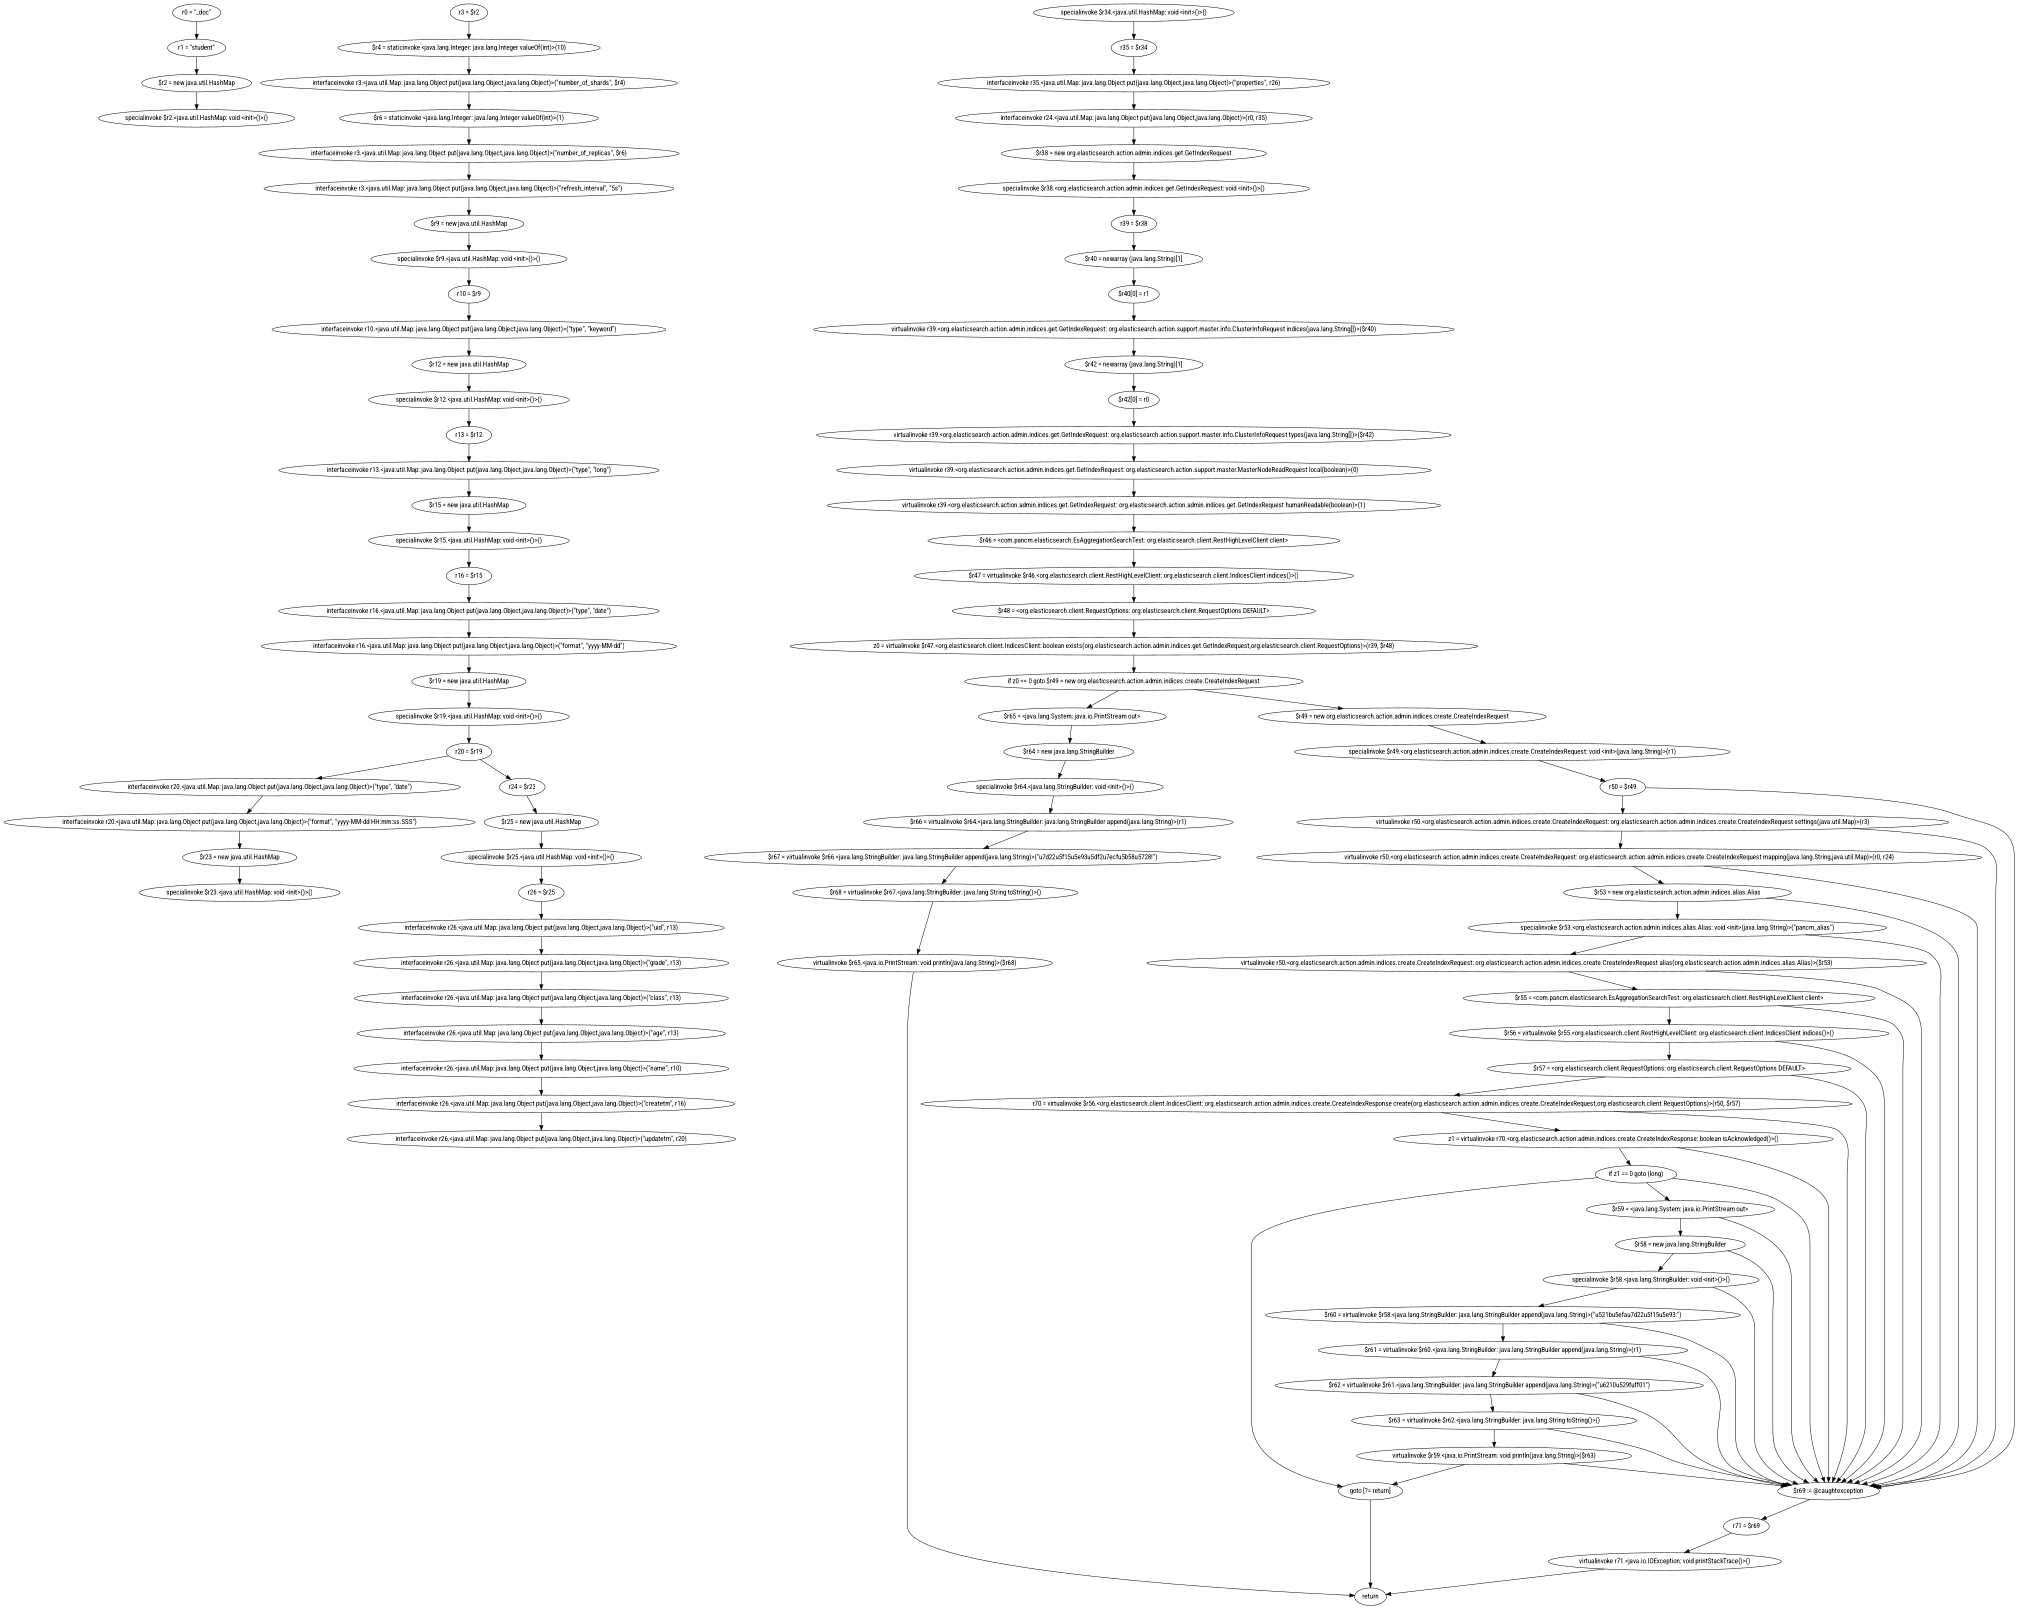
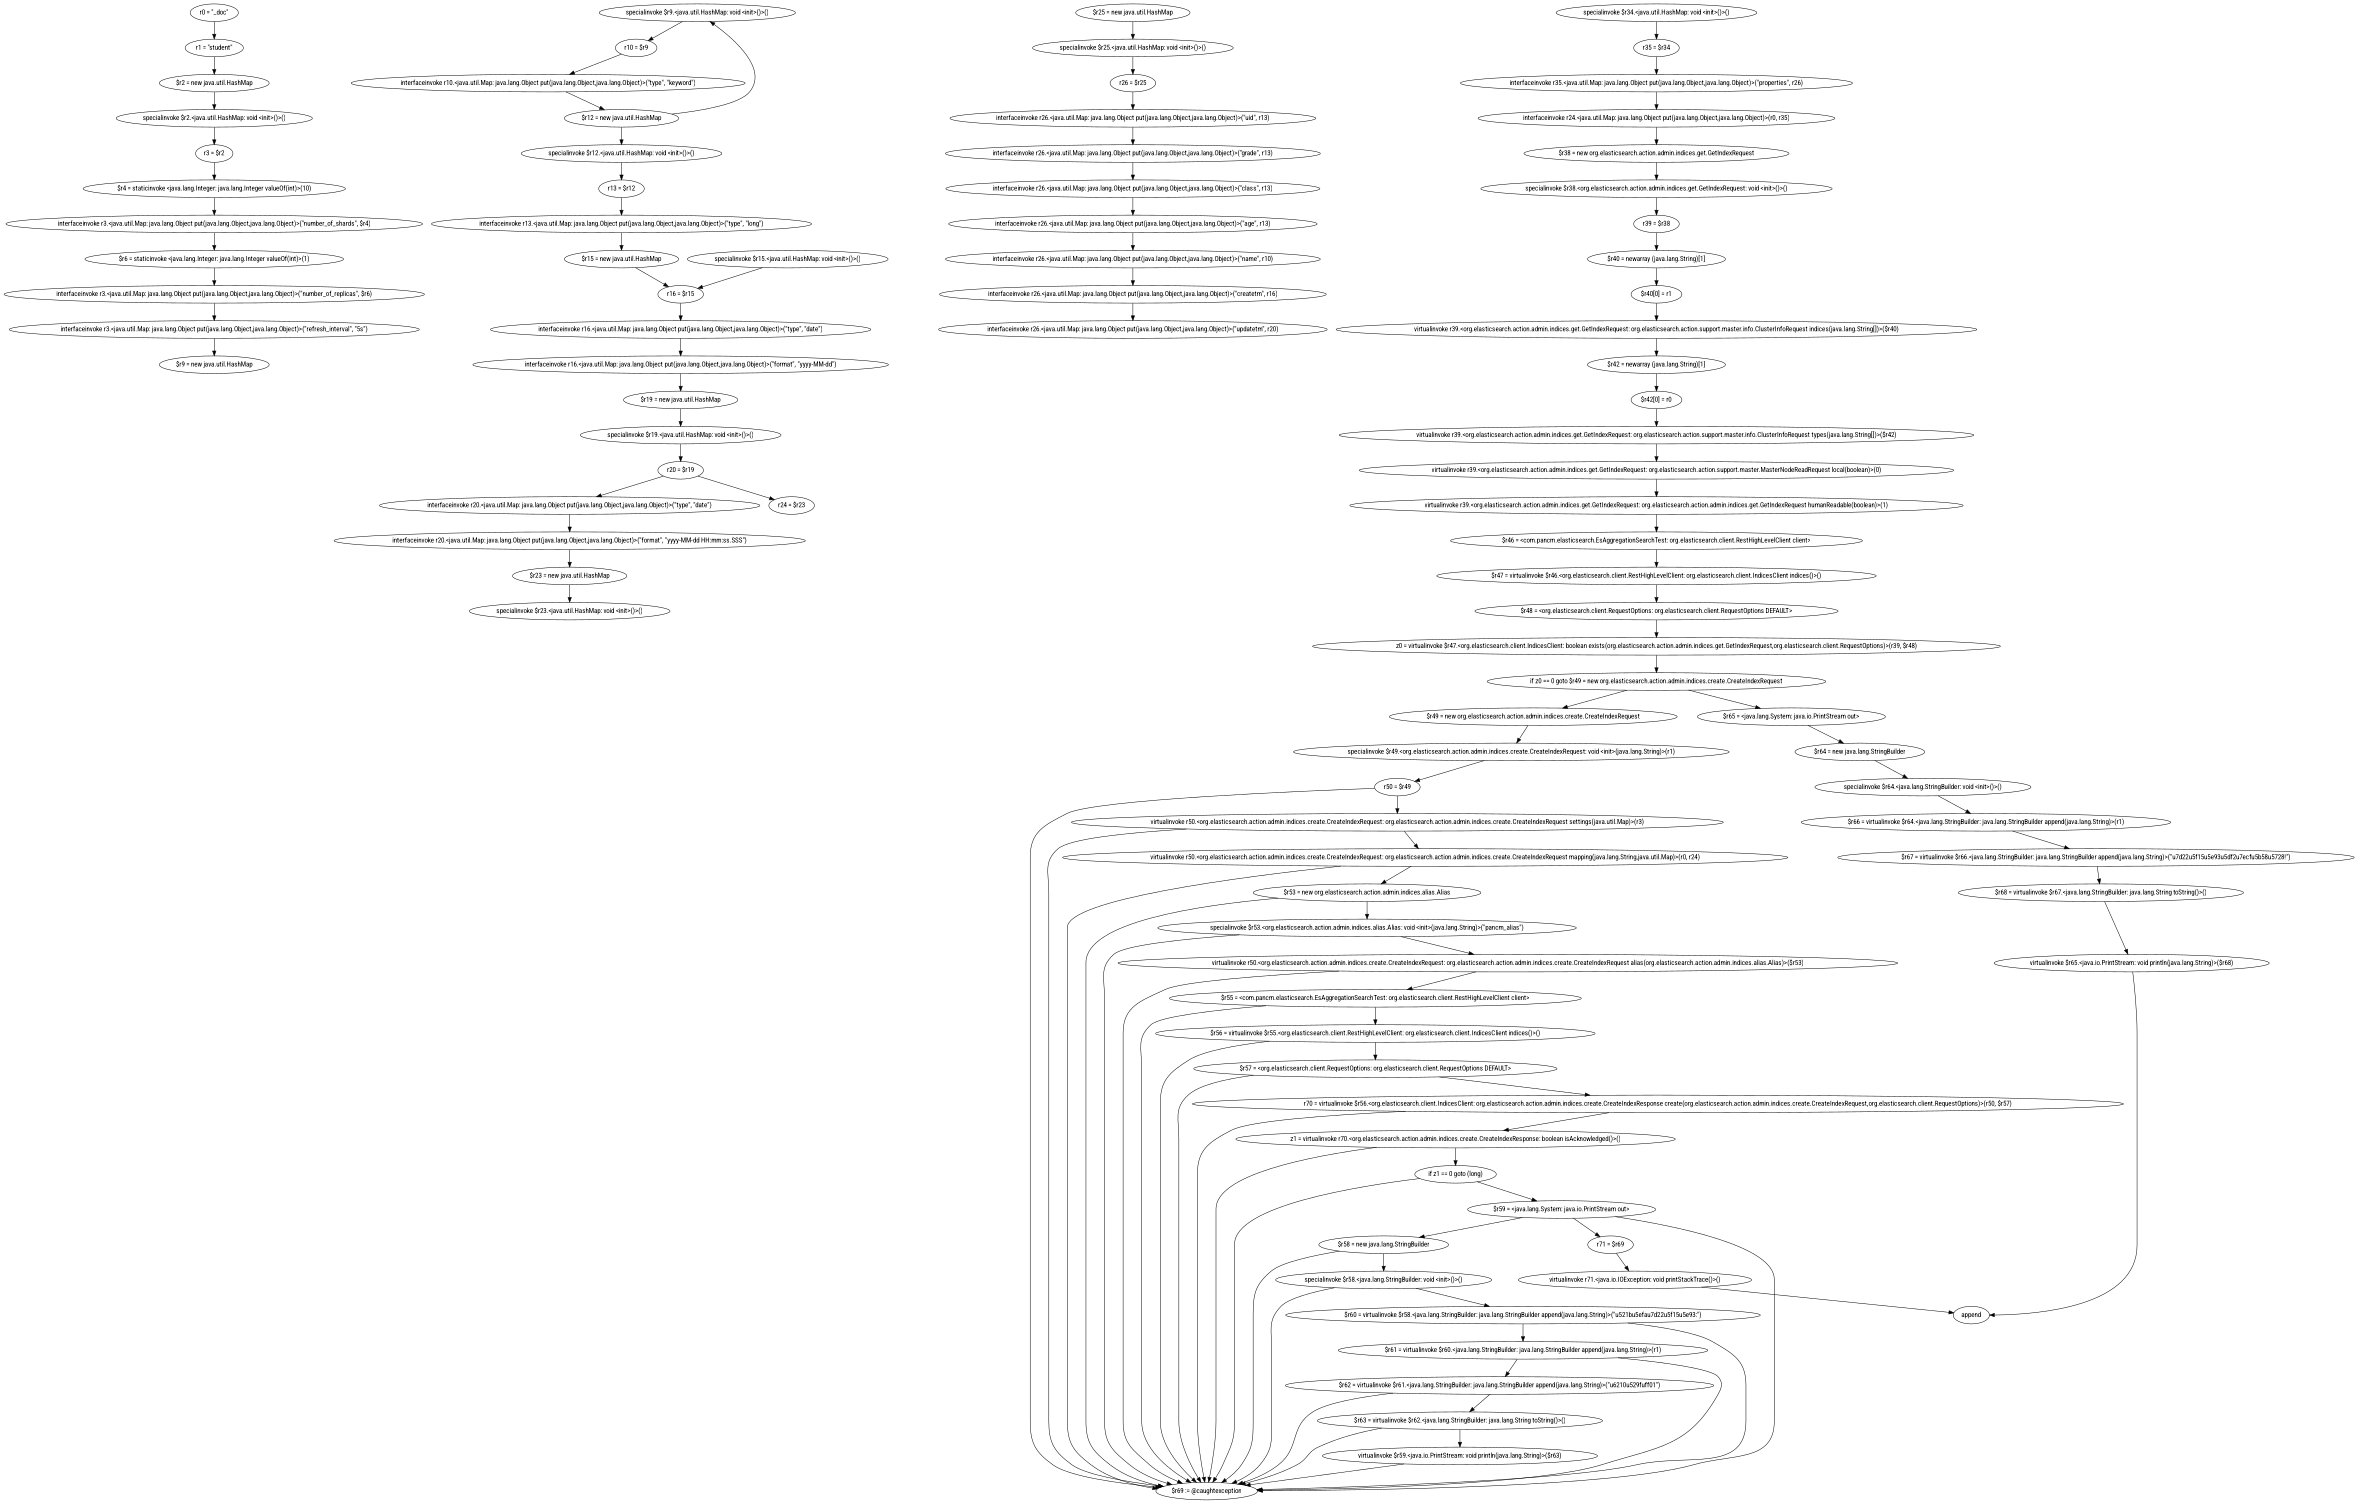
none -> (214, 134)
(469, 239) -> (750, 91)
(469, 521) -> (650, 276)
(531, 802) -> none
(1371, 1491) -> none
(1788, 1509) -> (1585, 1226)
(1371, 1597) -> (1971, 1315)
